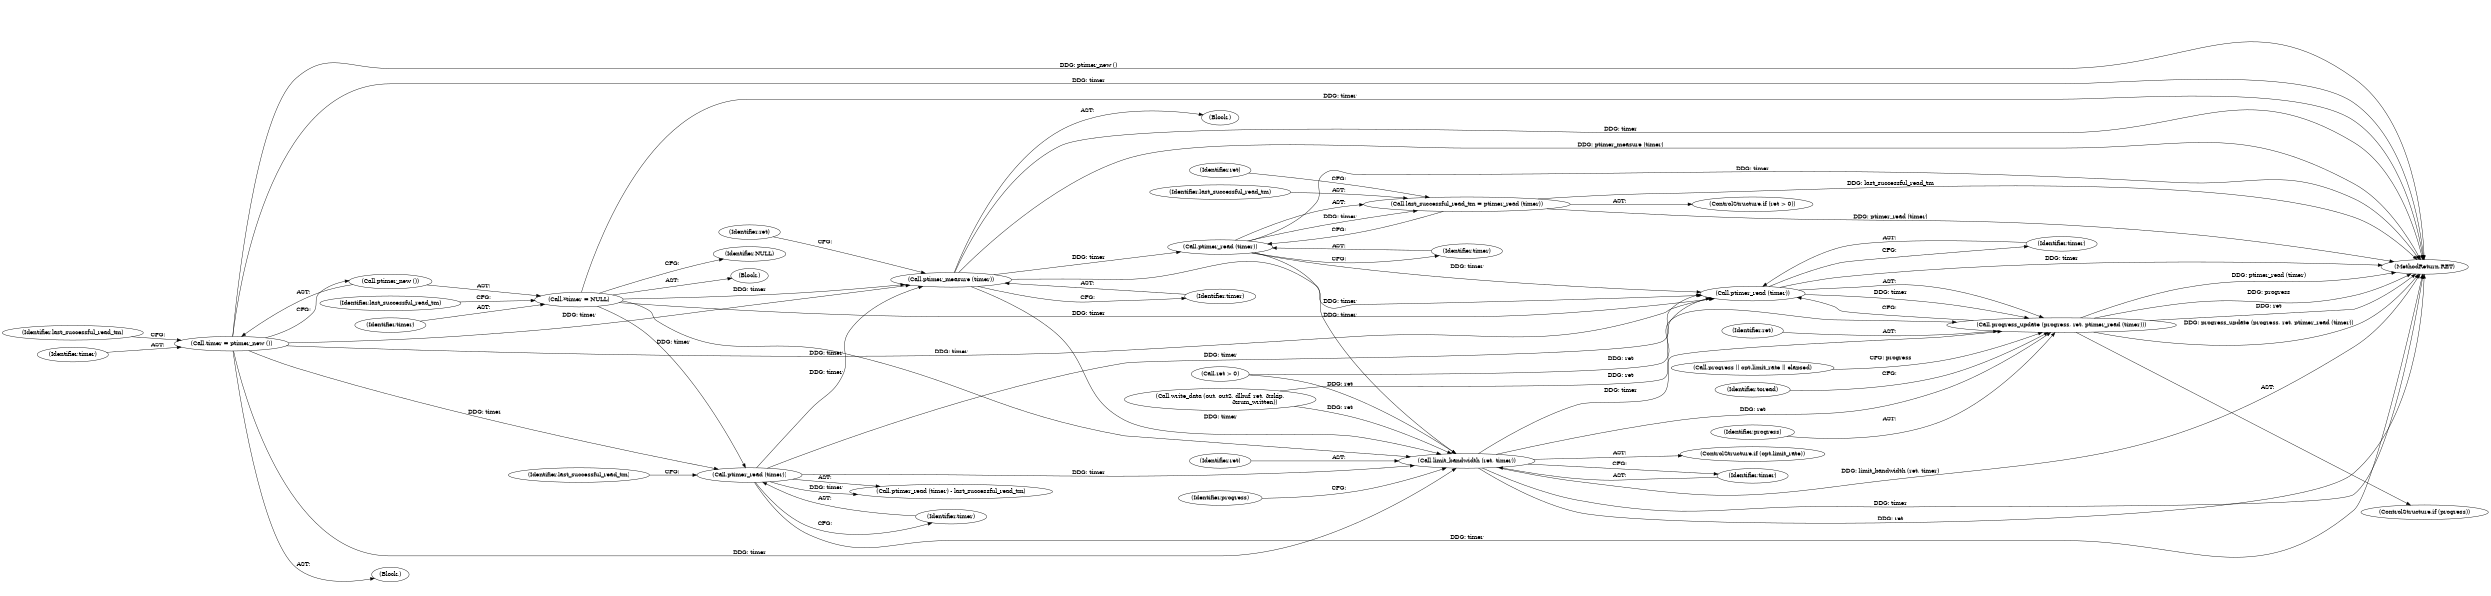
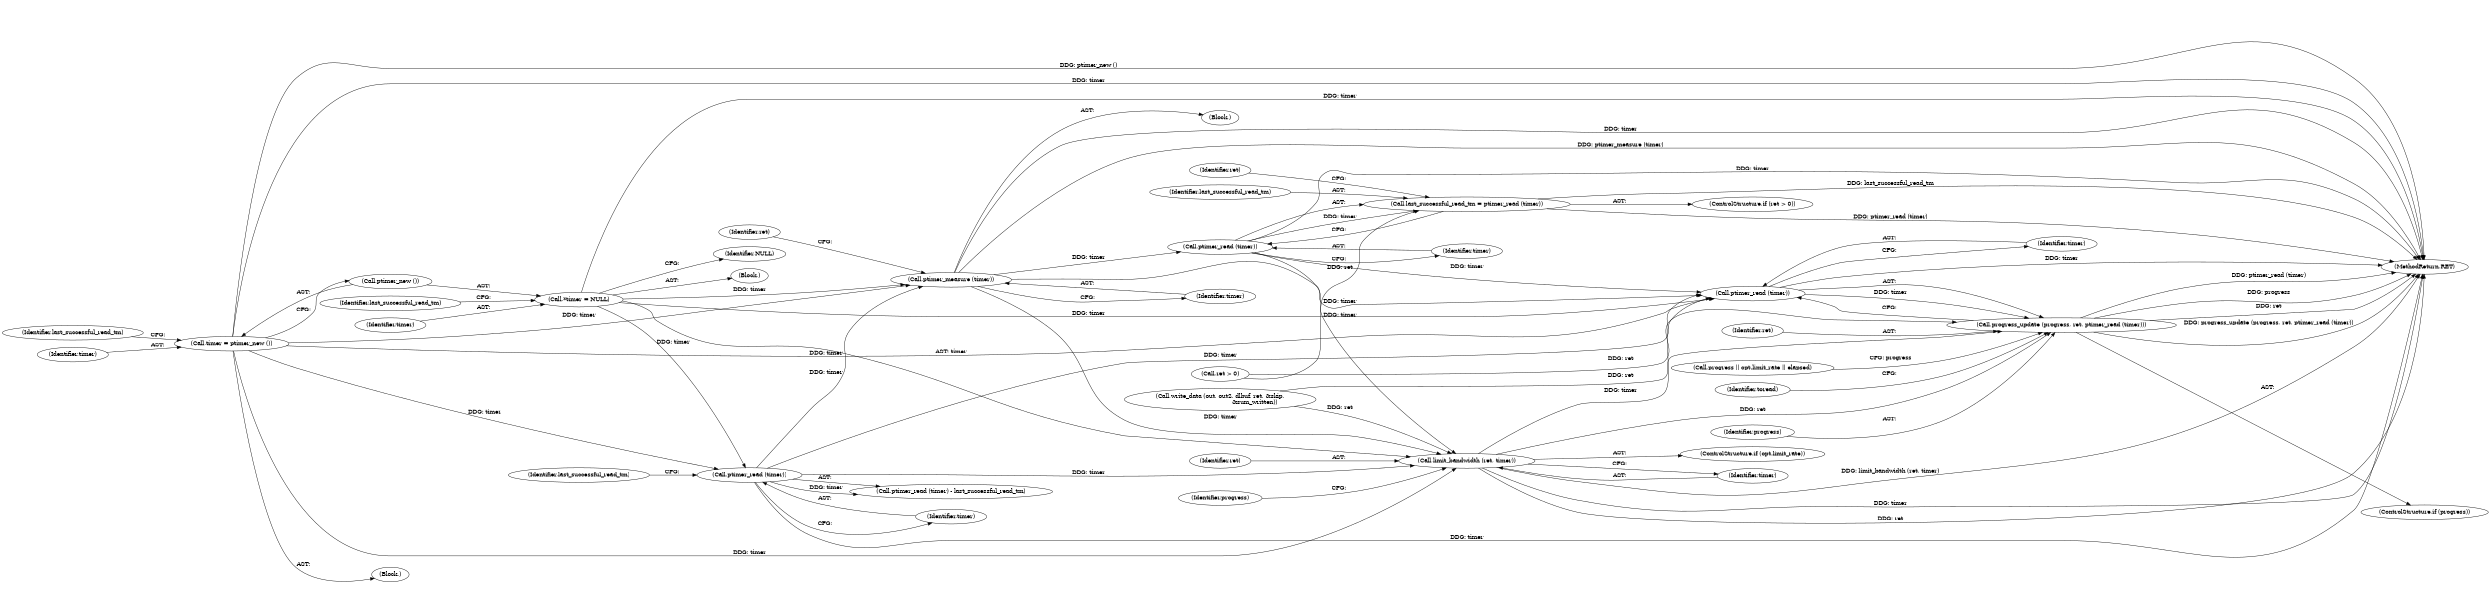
(951, 352) -> (951, 352)
(1356, 399) -> (1325, 294)
